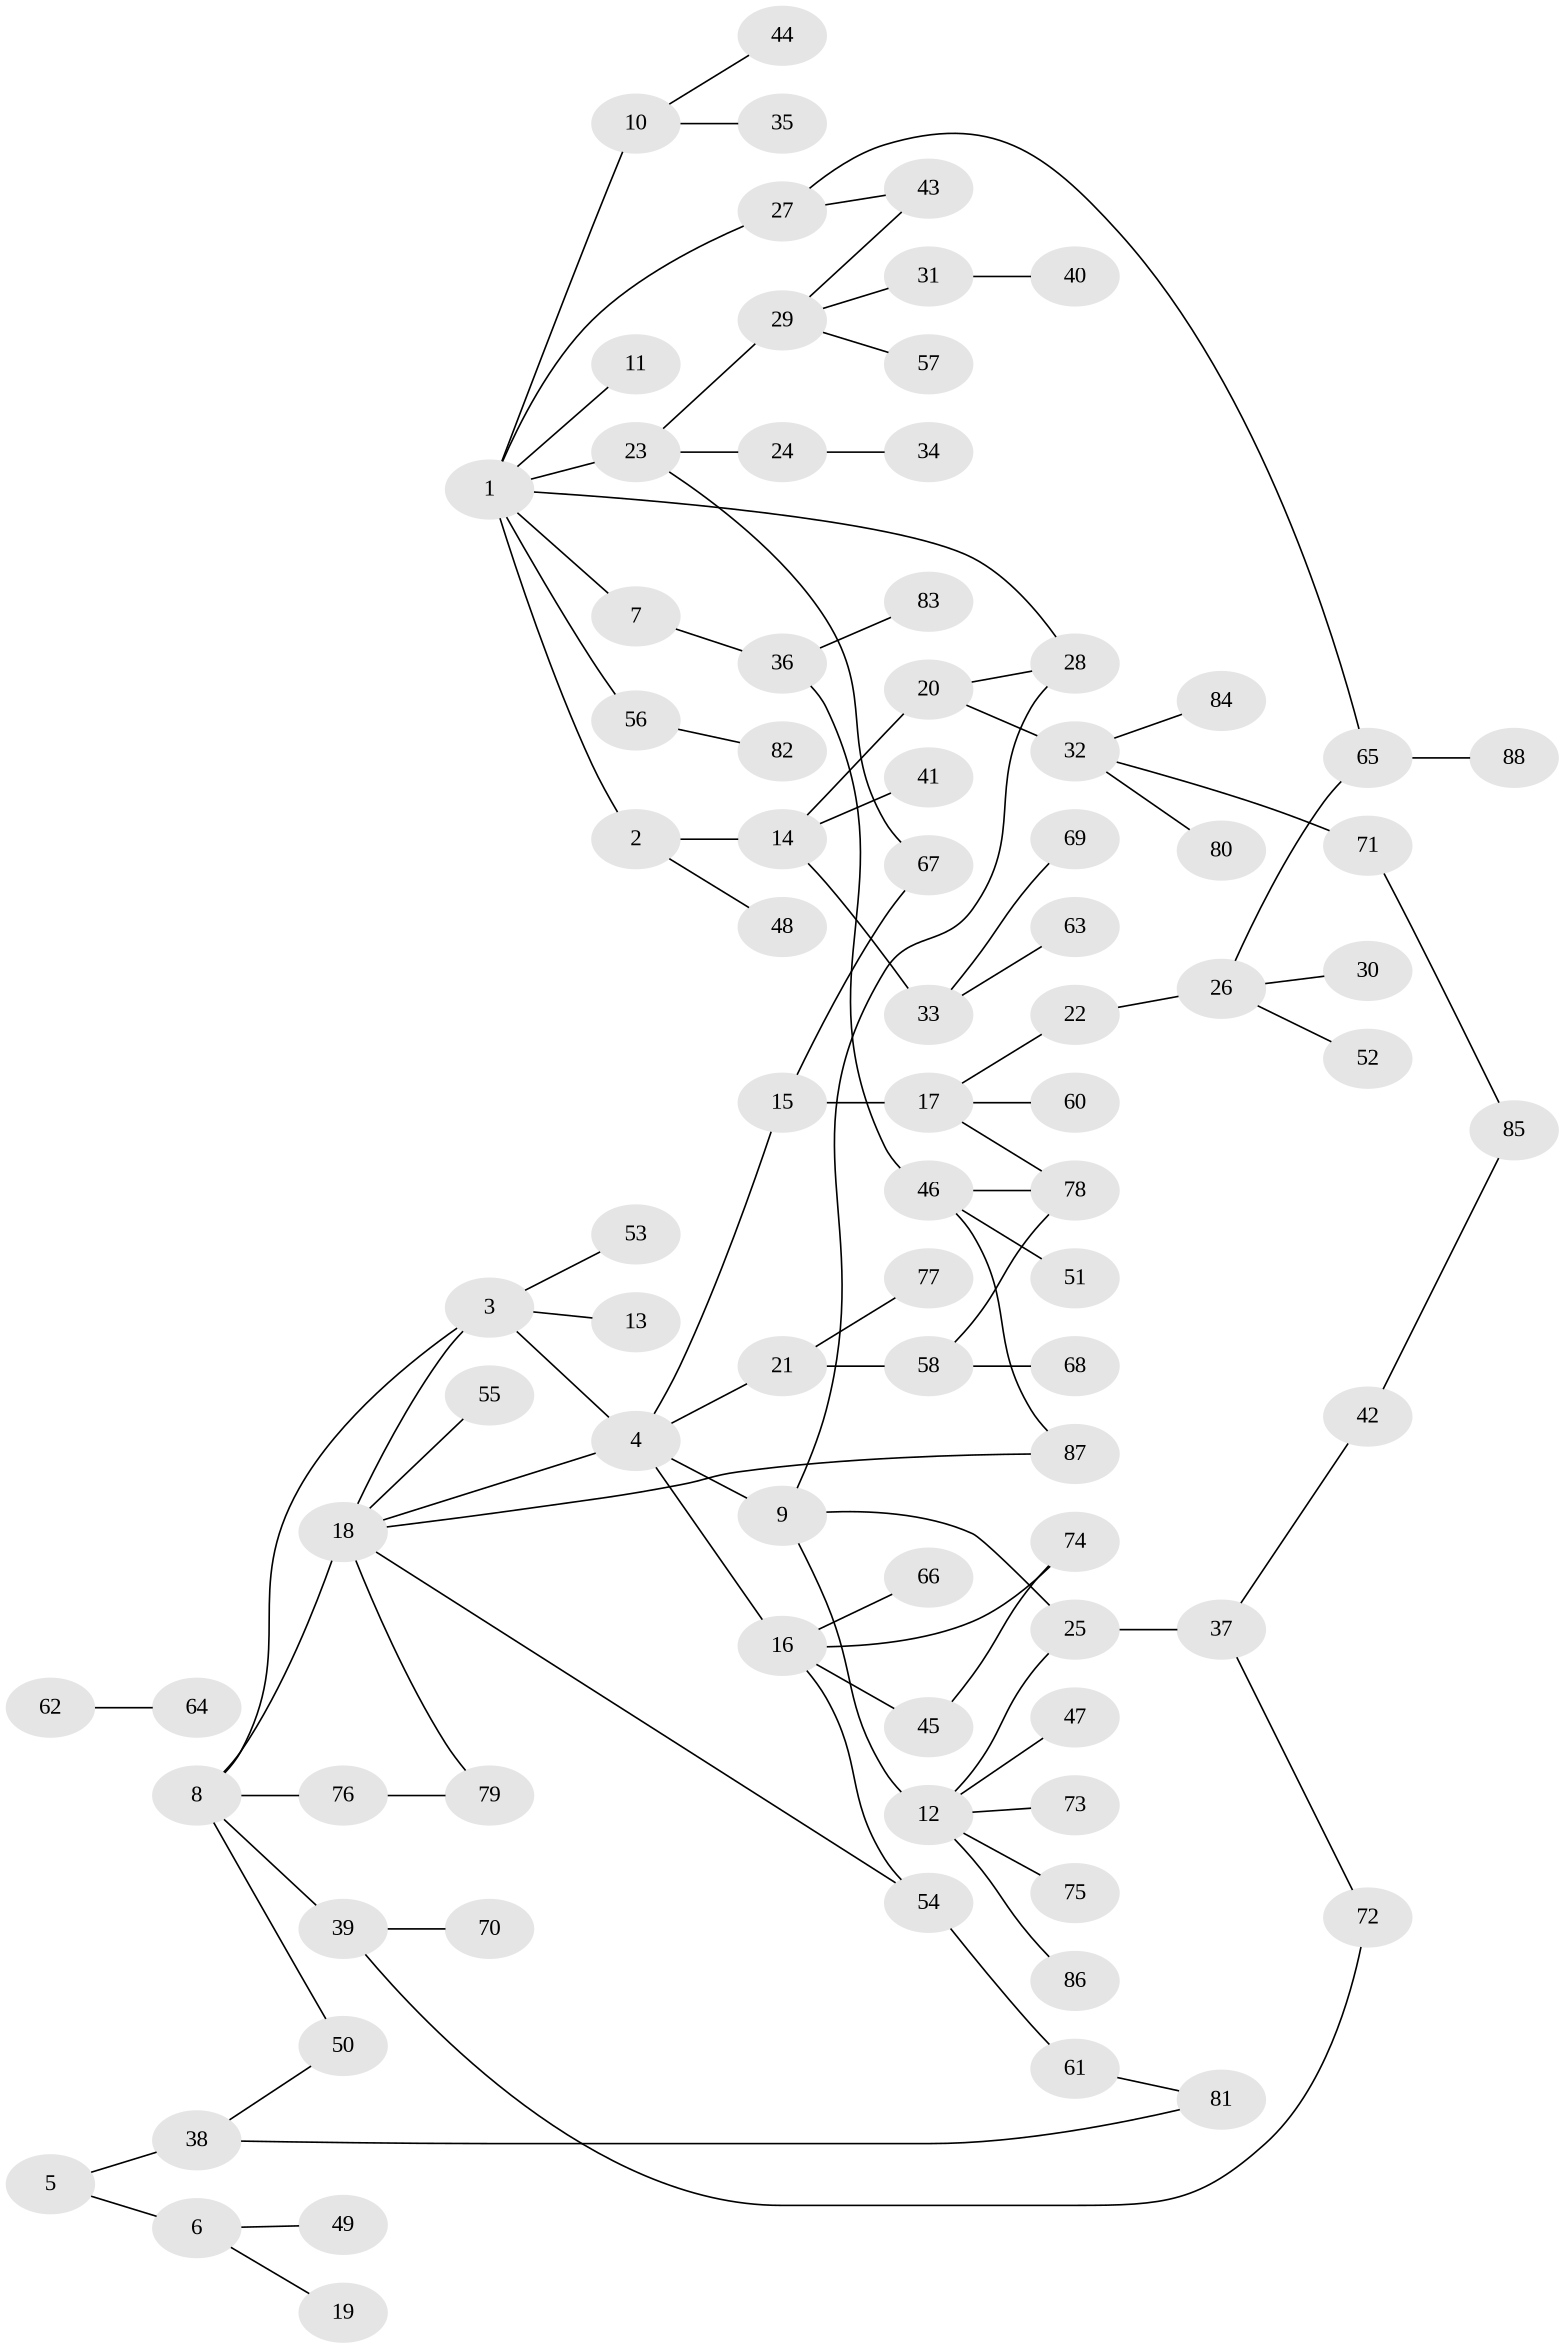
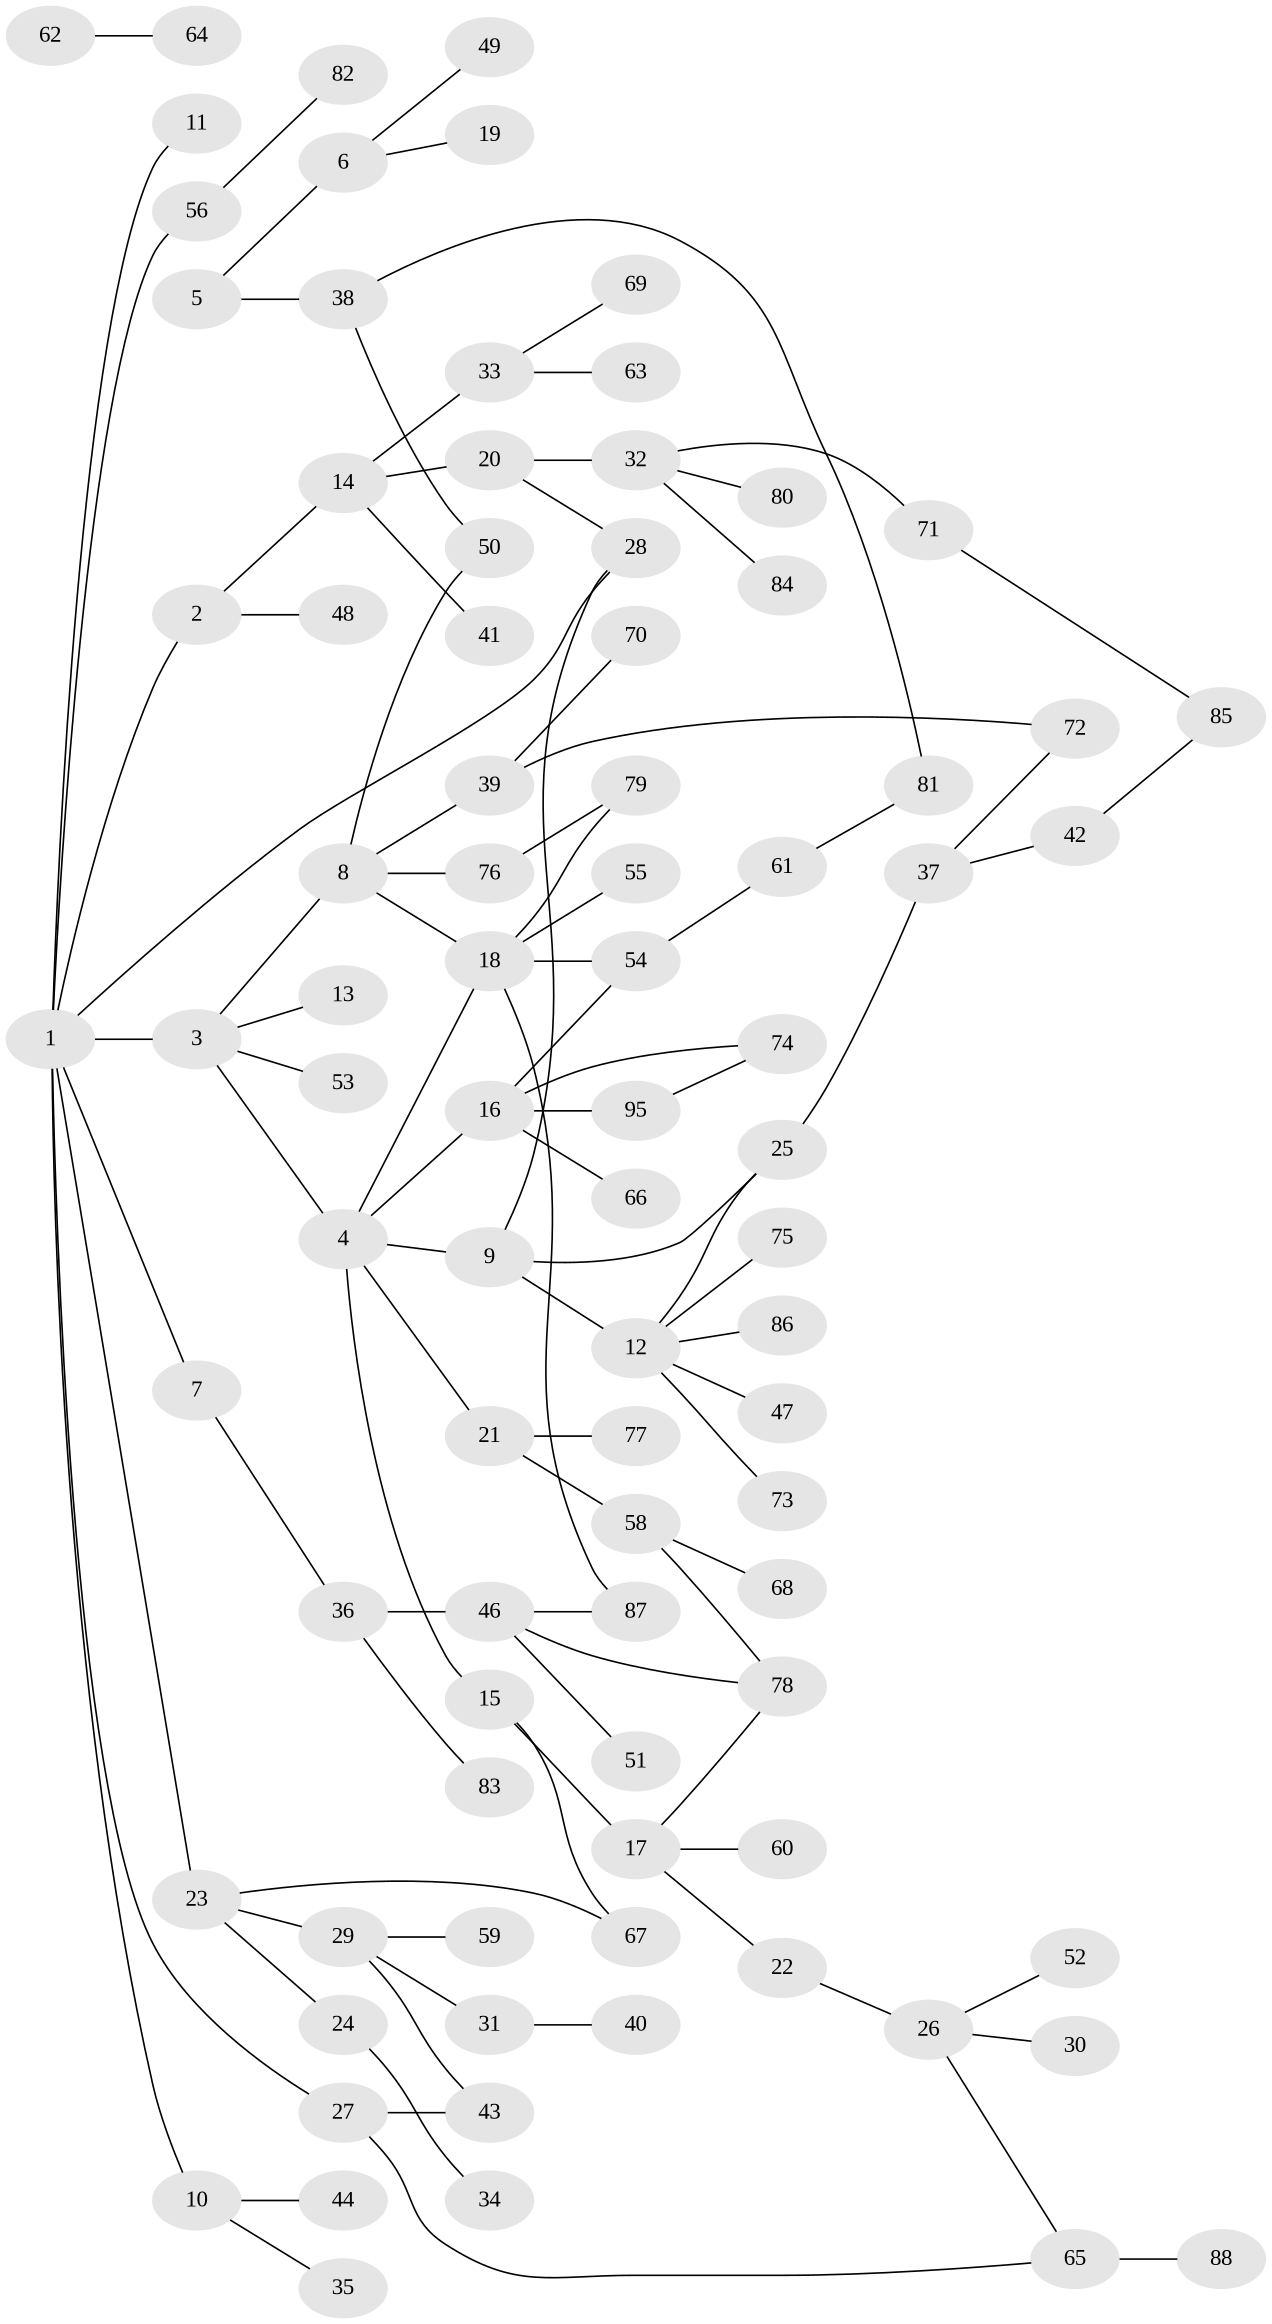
(929, 364) -> (490, 1937)
(405, 1414) -> (124, 1039)
(929, 1727) -> (636, 1111)
